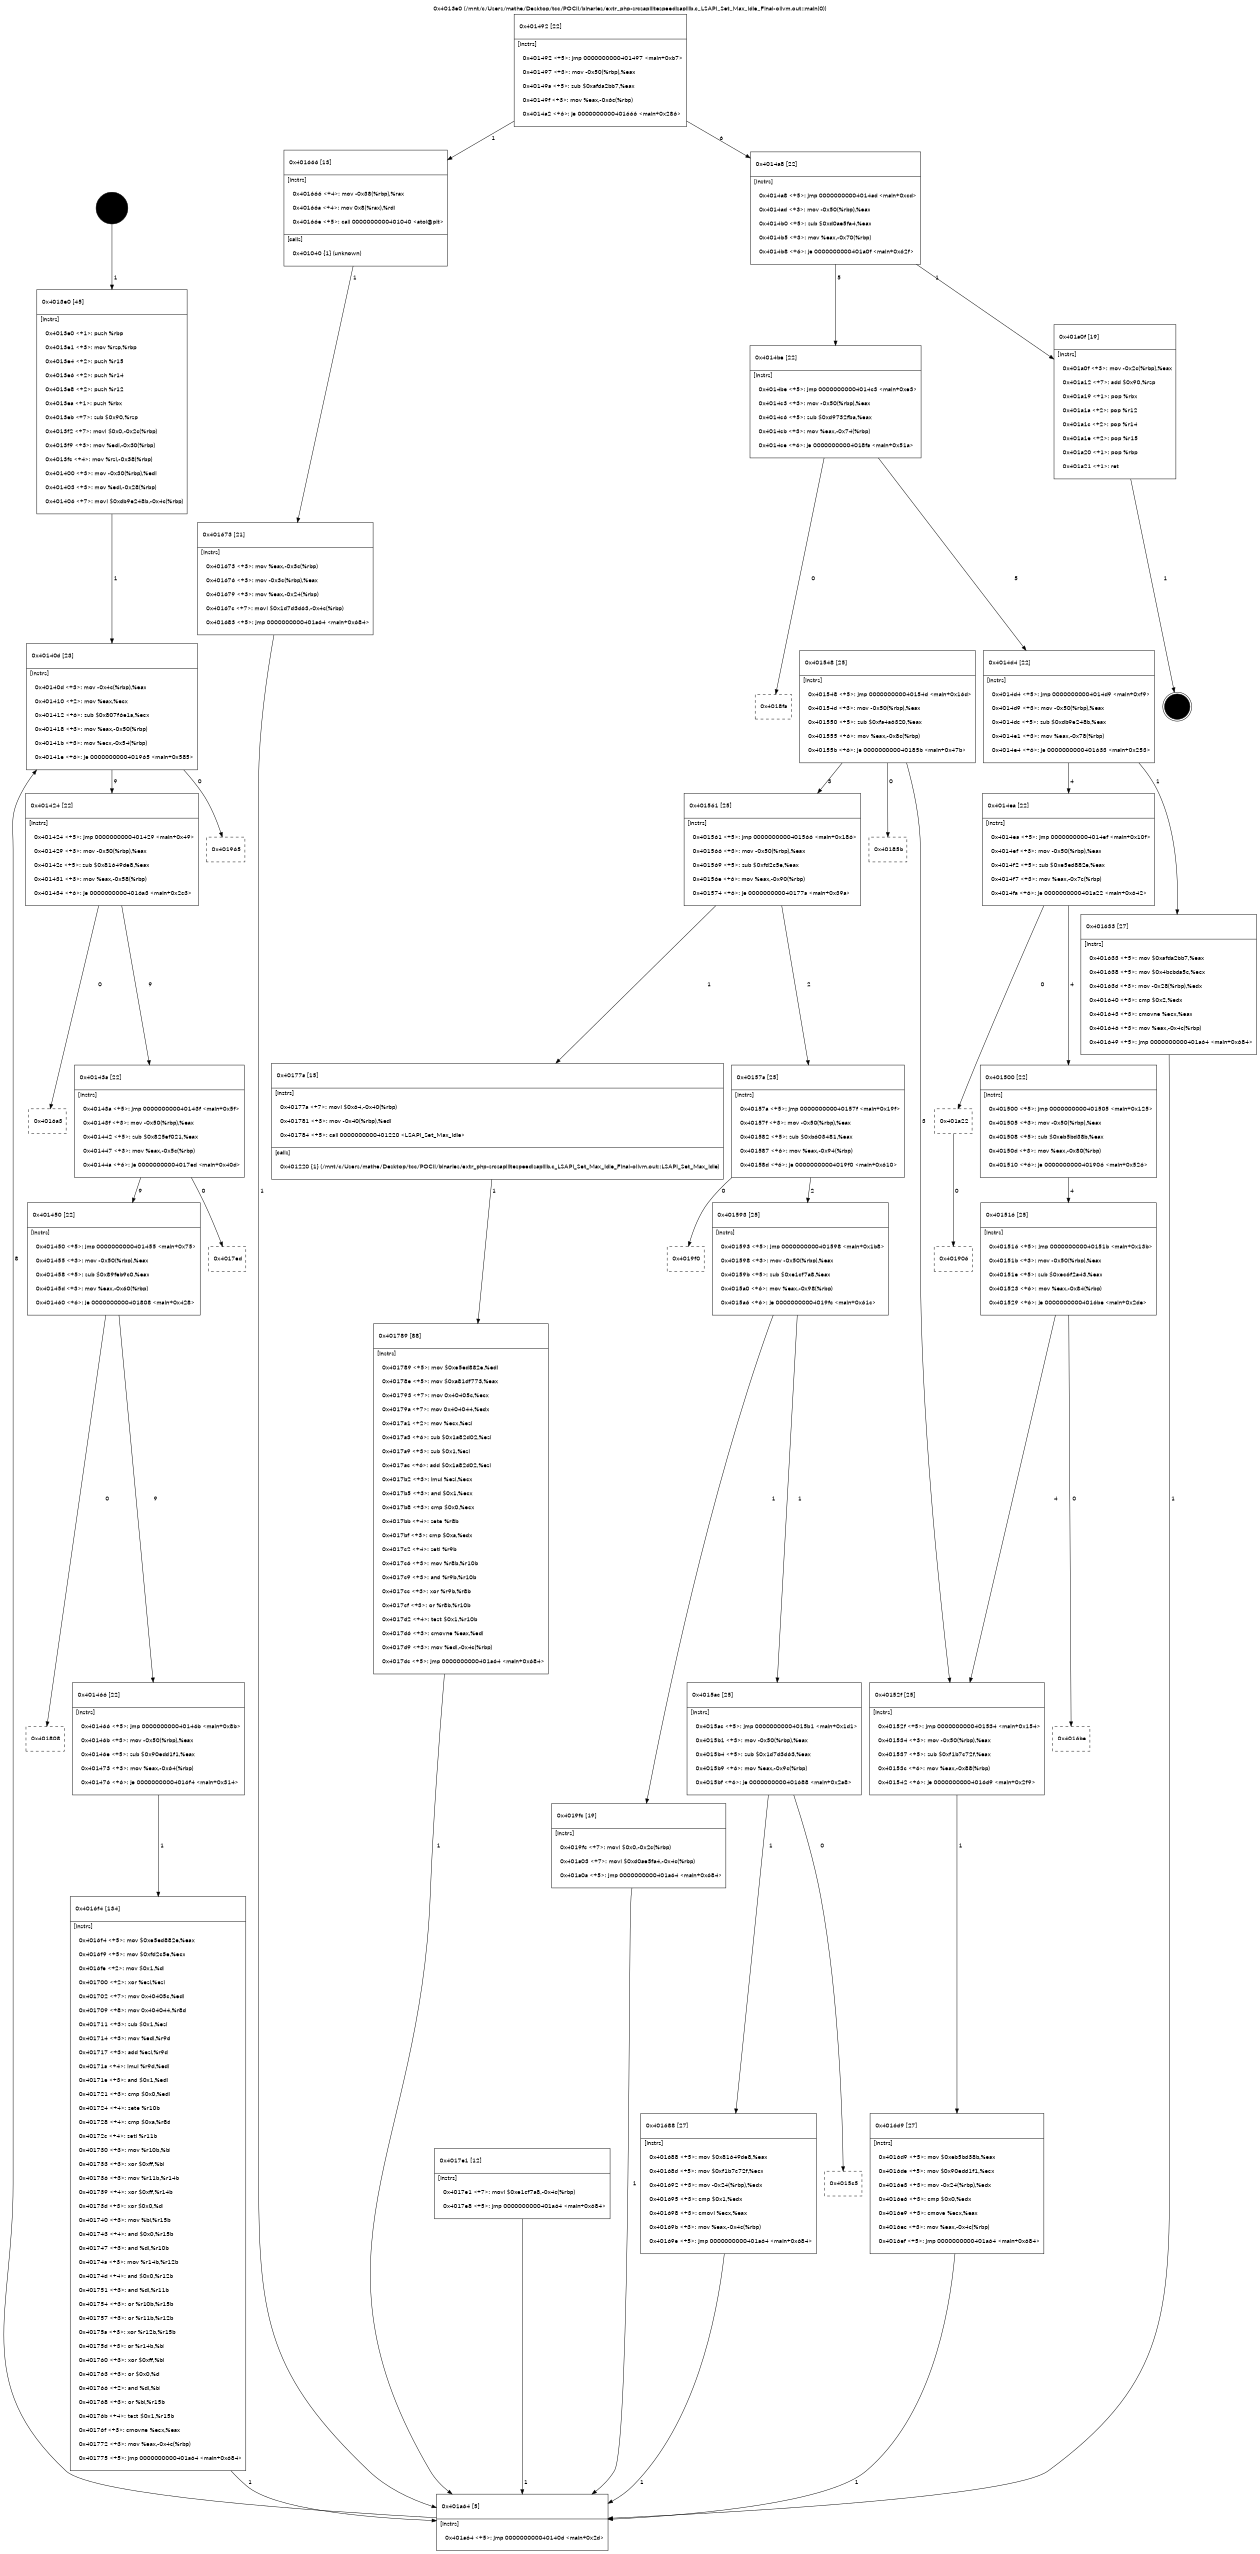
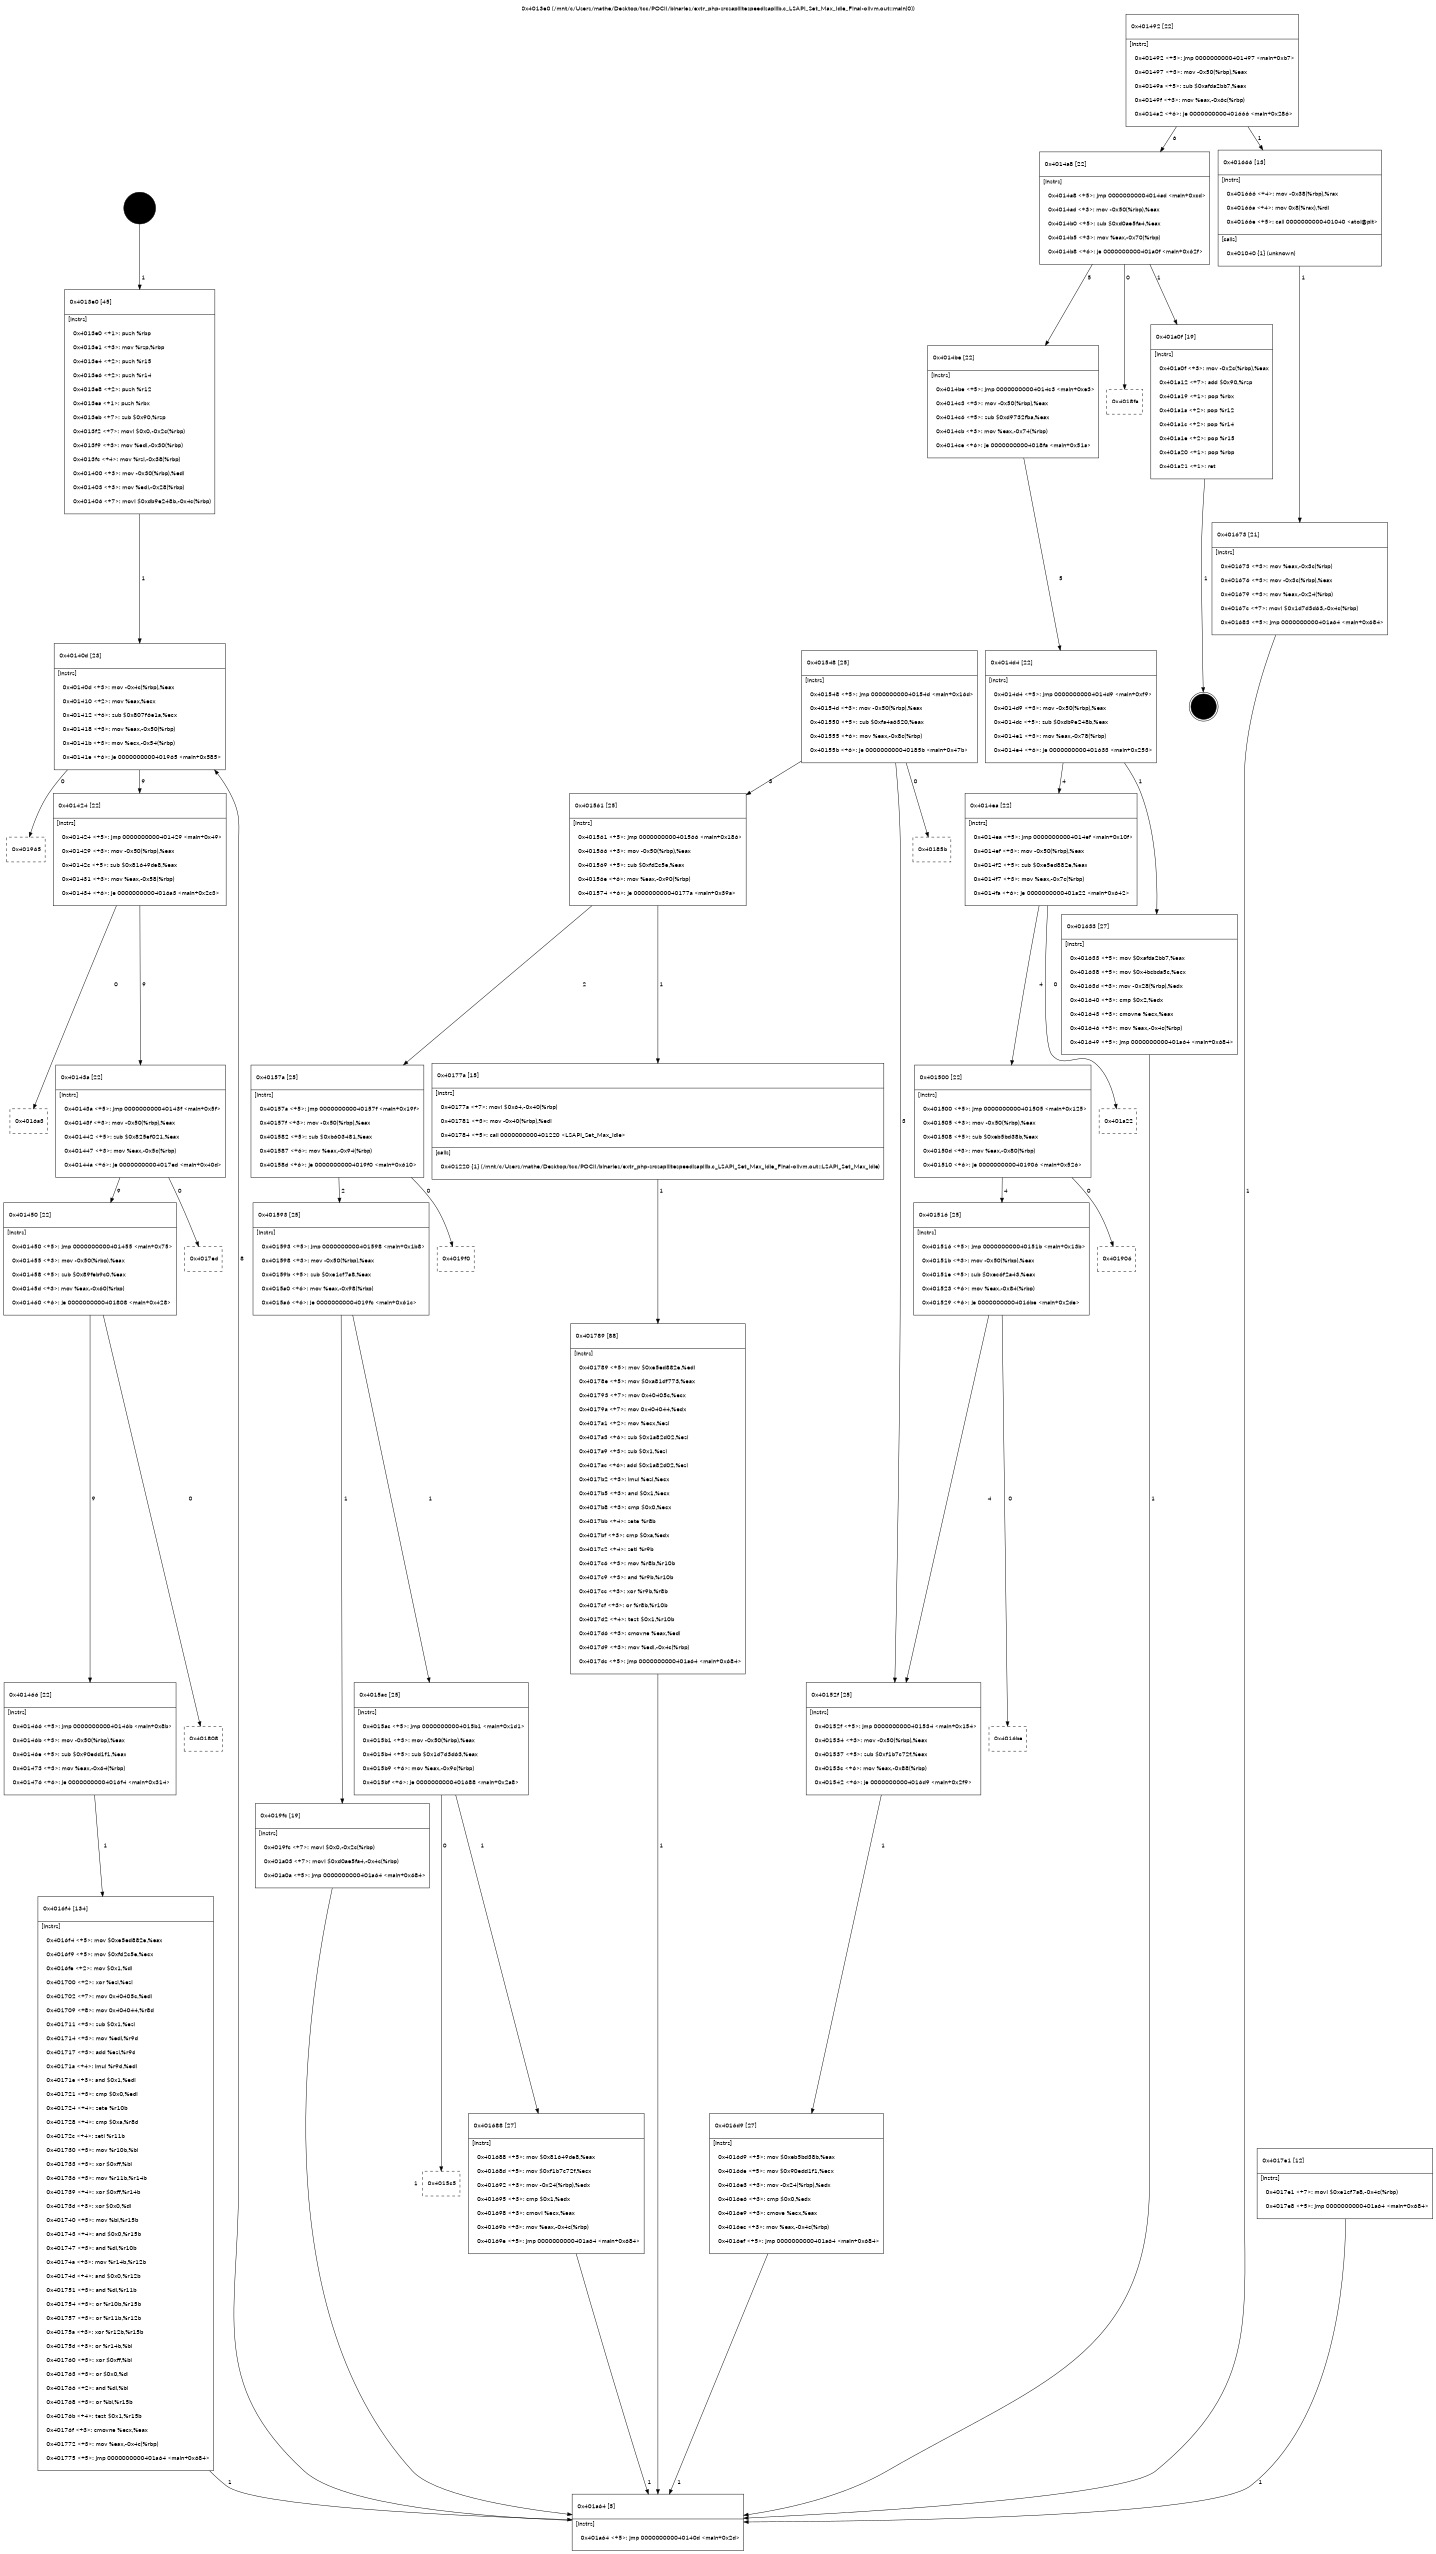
(800, 574) -> (1125, 324)
(953, 1188) -> (1096, 1207)
